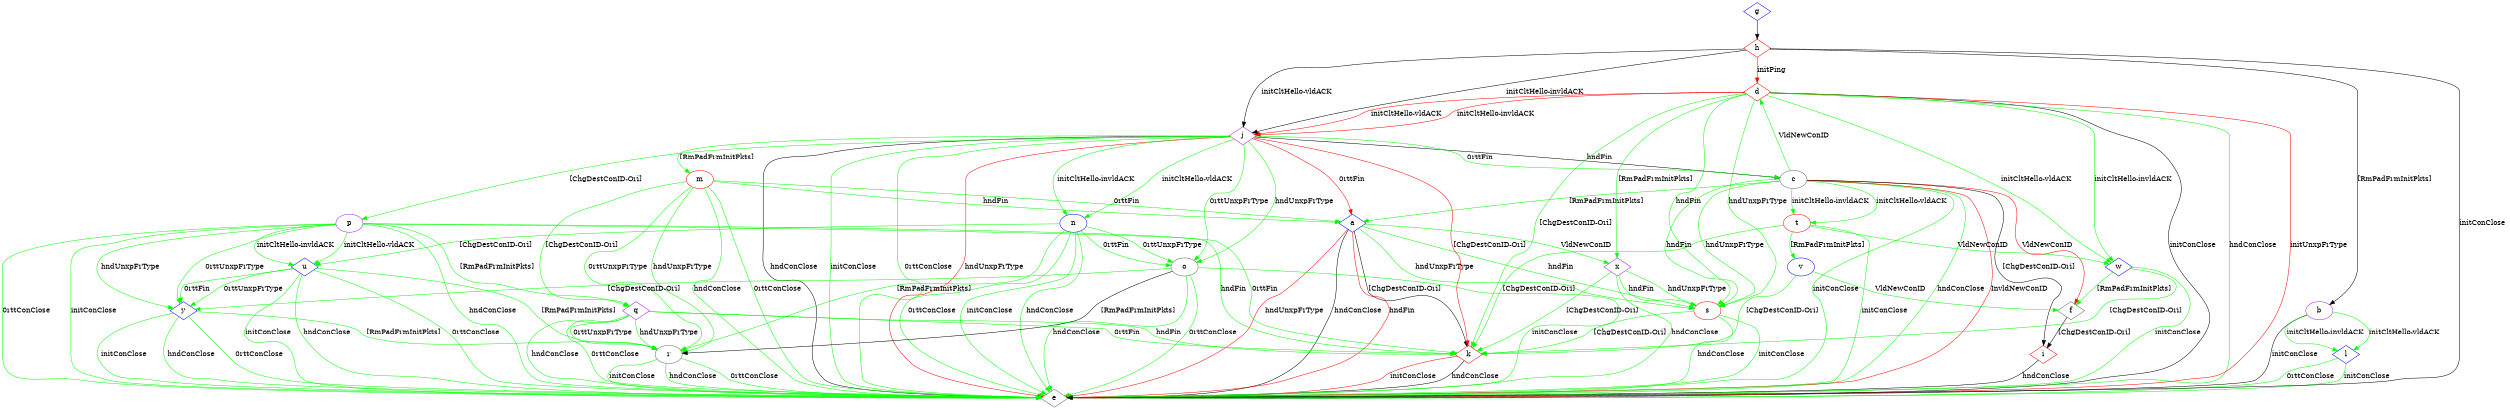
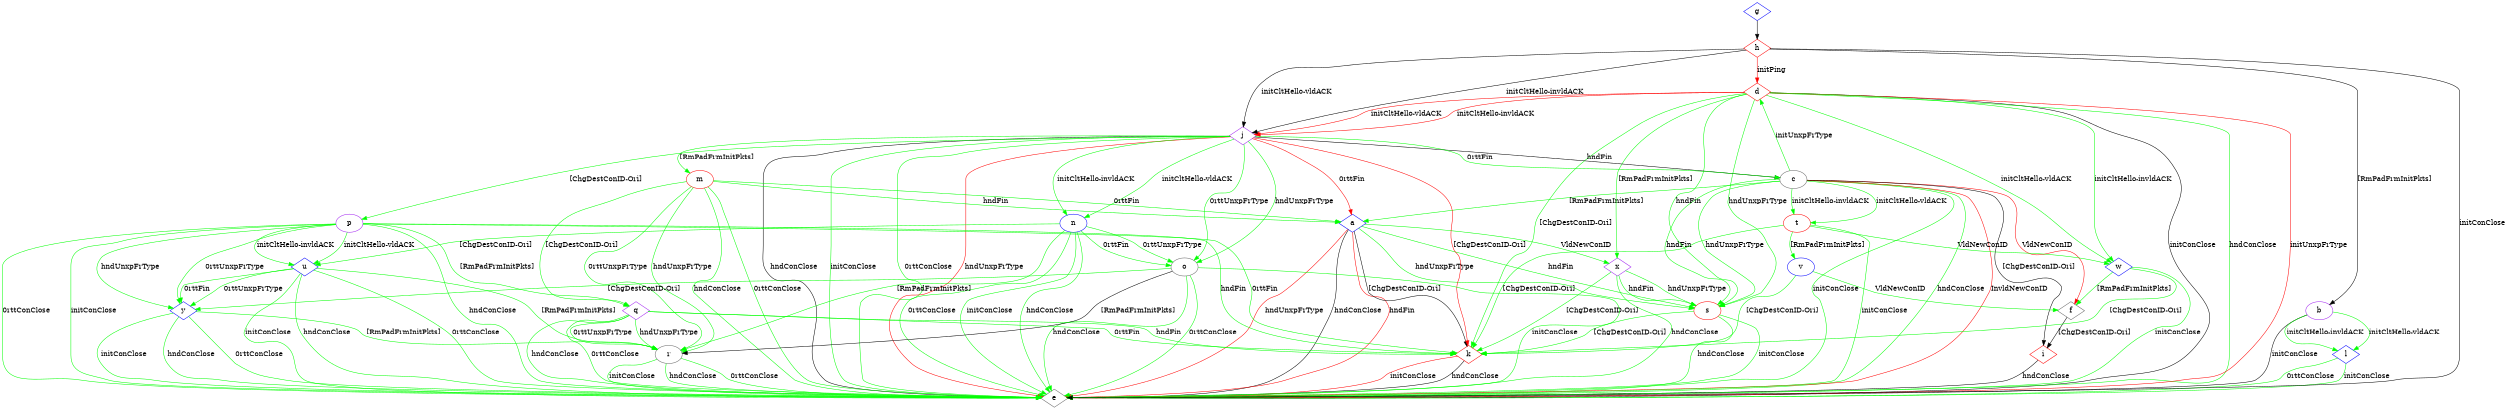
(1805, 136) -> (1805, 136)
